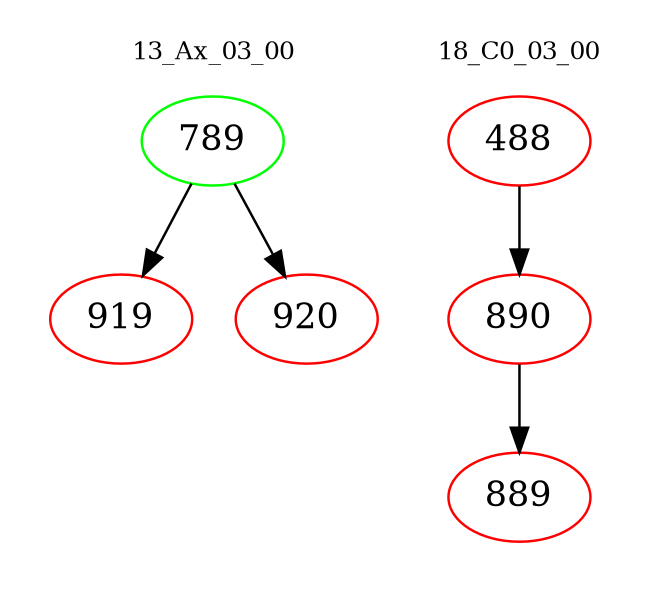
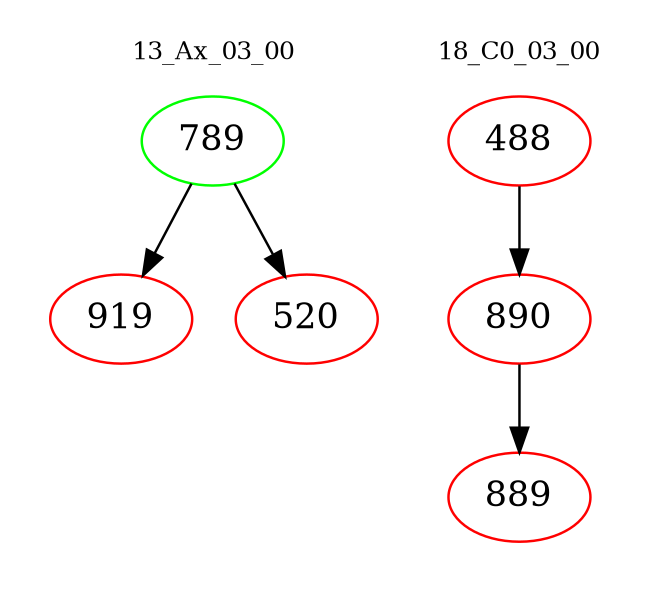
(307, 319) -> (307, 319)
